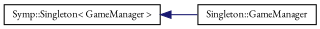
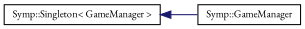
(257, 15) -> (249, 15)
